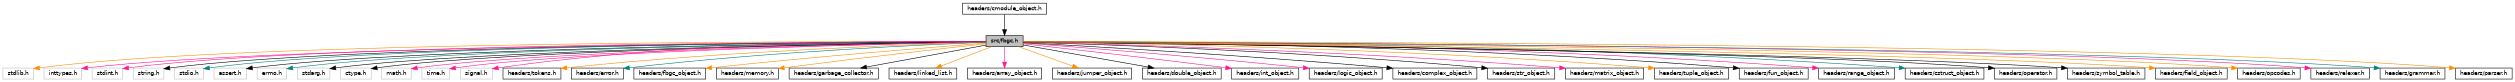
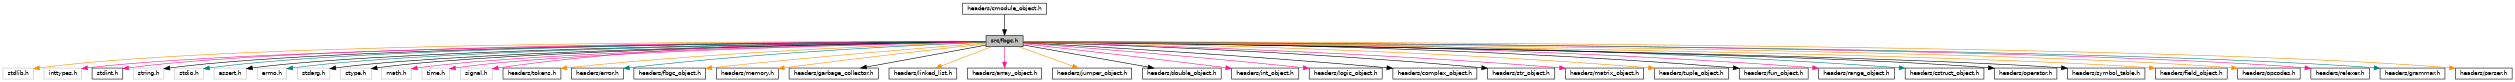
(107, 74) -> (107, 74)
